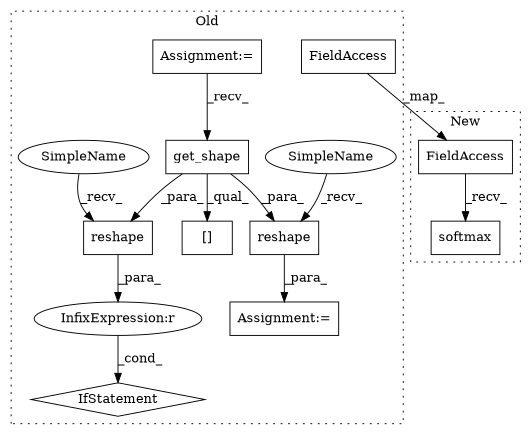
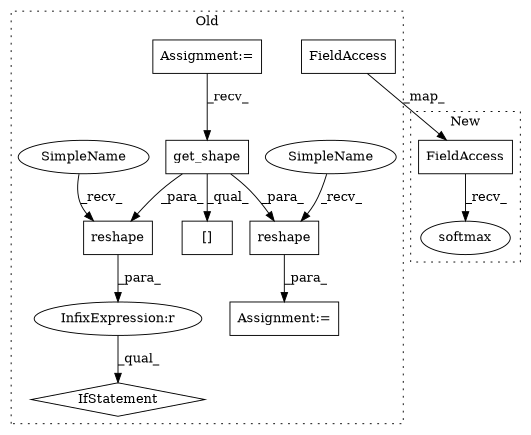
(466, 238) -> (466, 238)
(140, 359) -> (139, 359)
